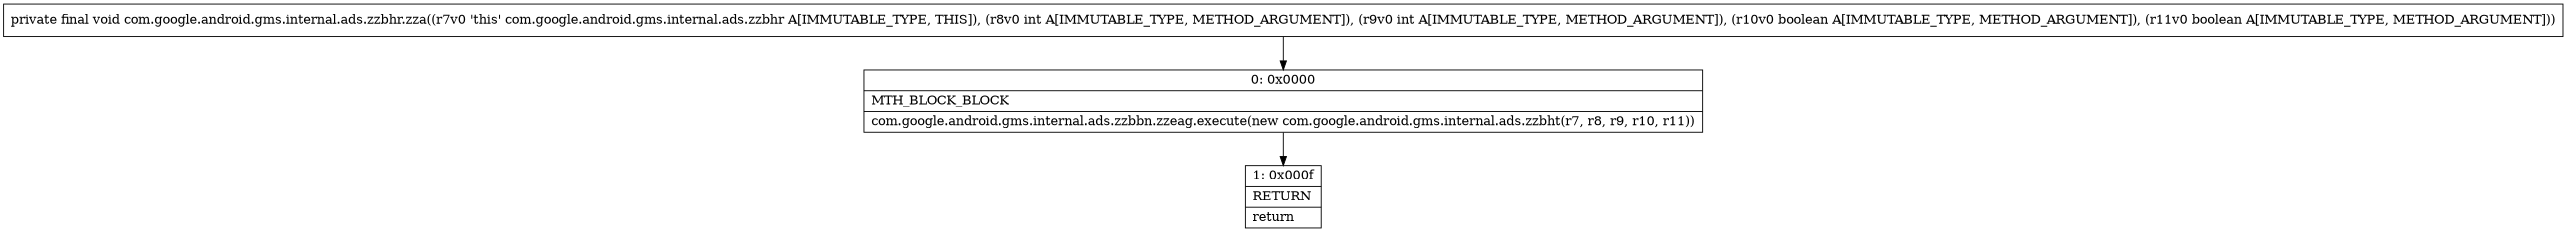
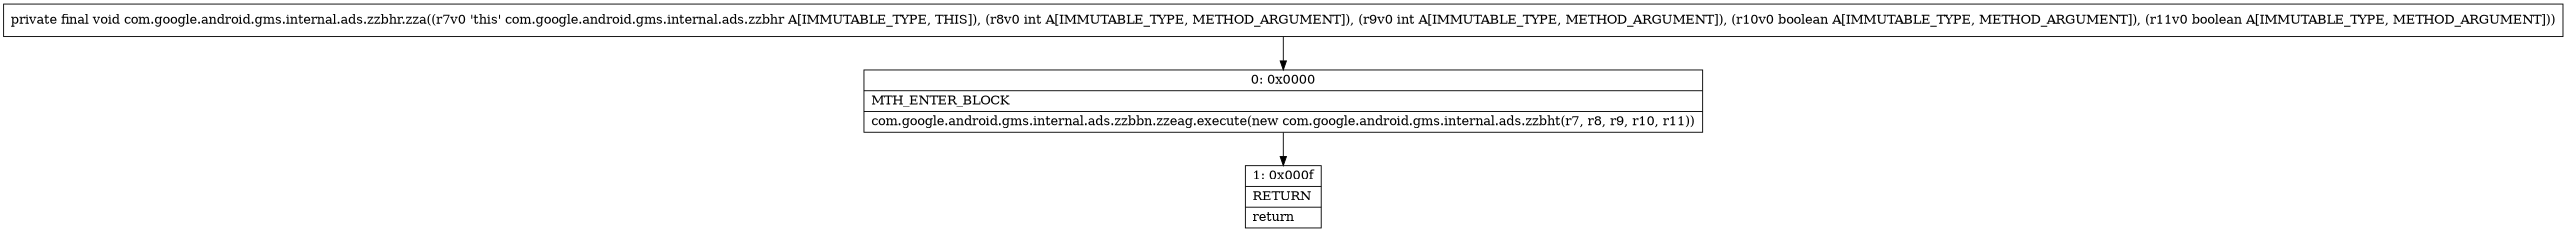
(940, 101) -> (941, 101)
